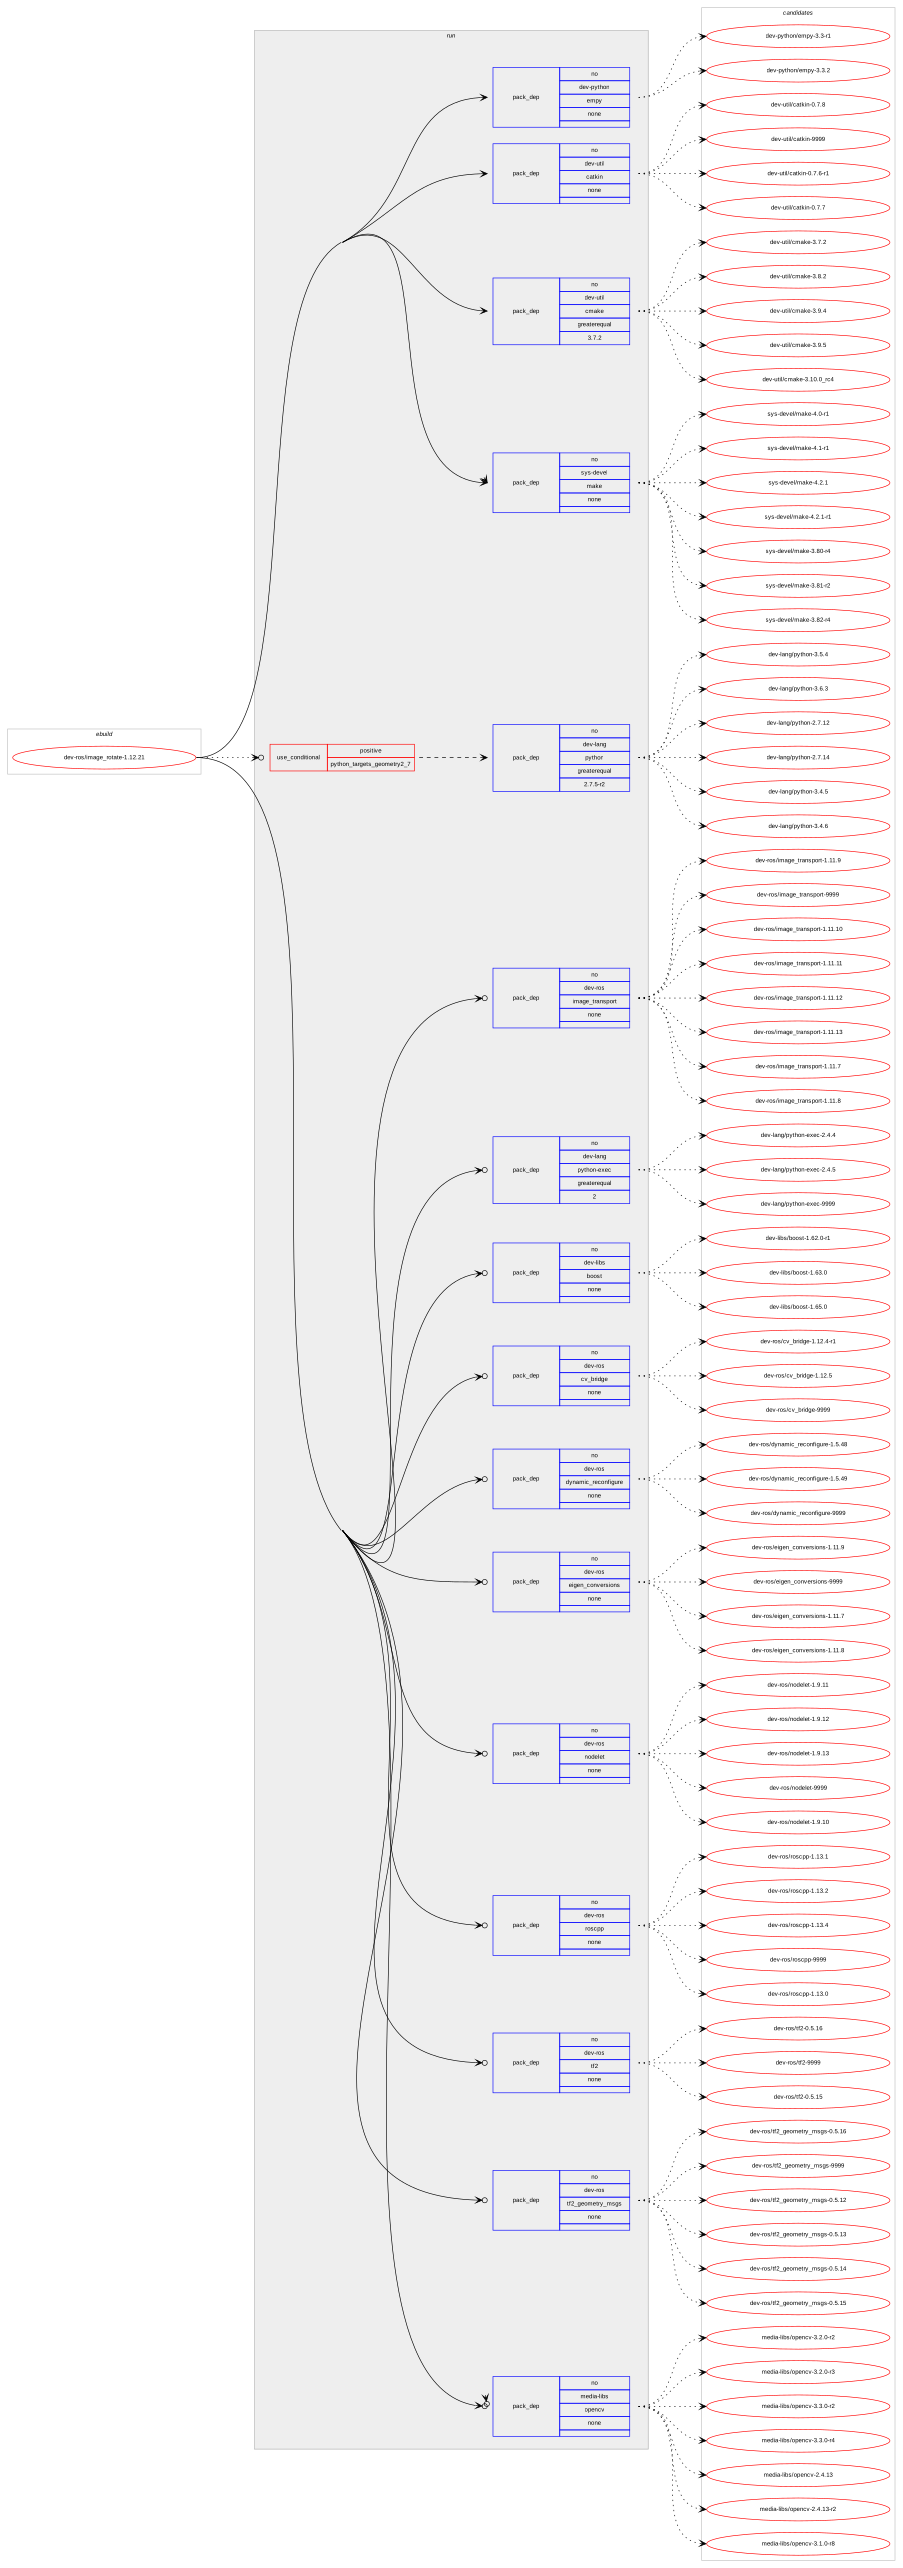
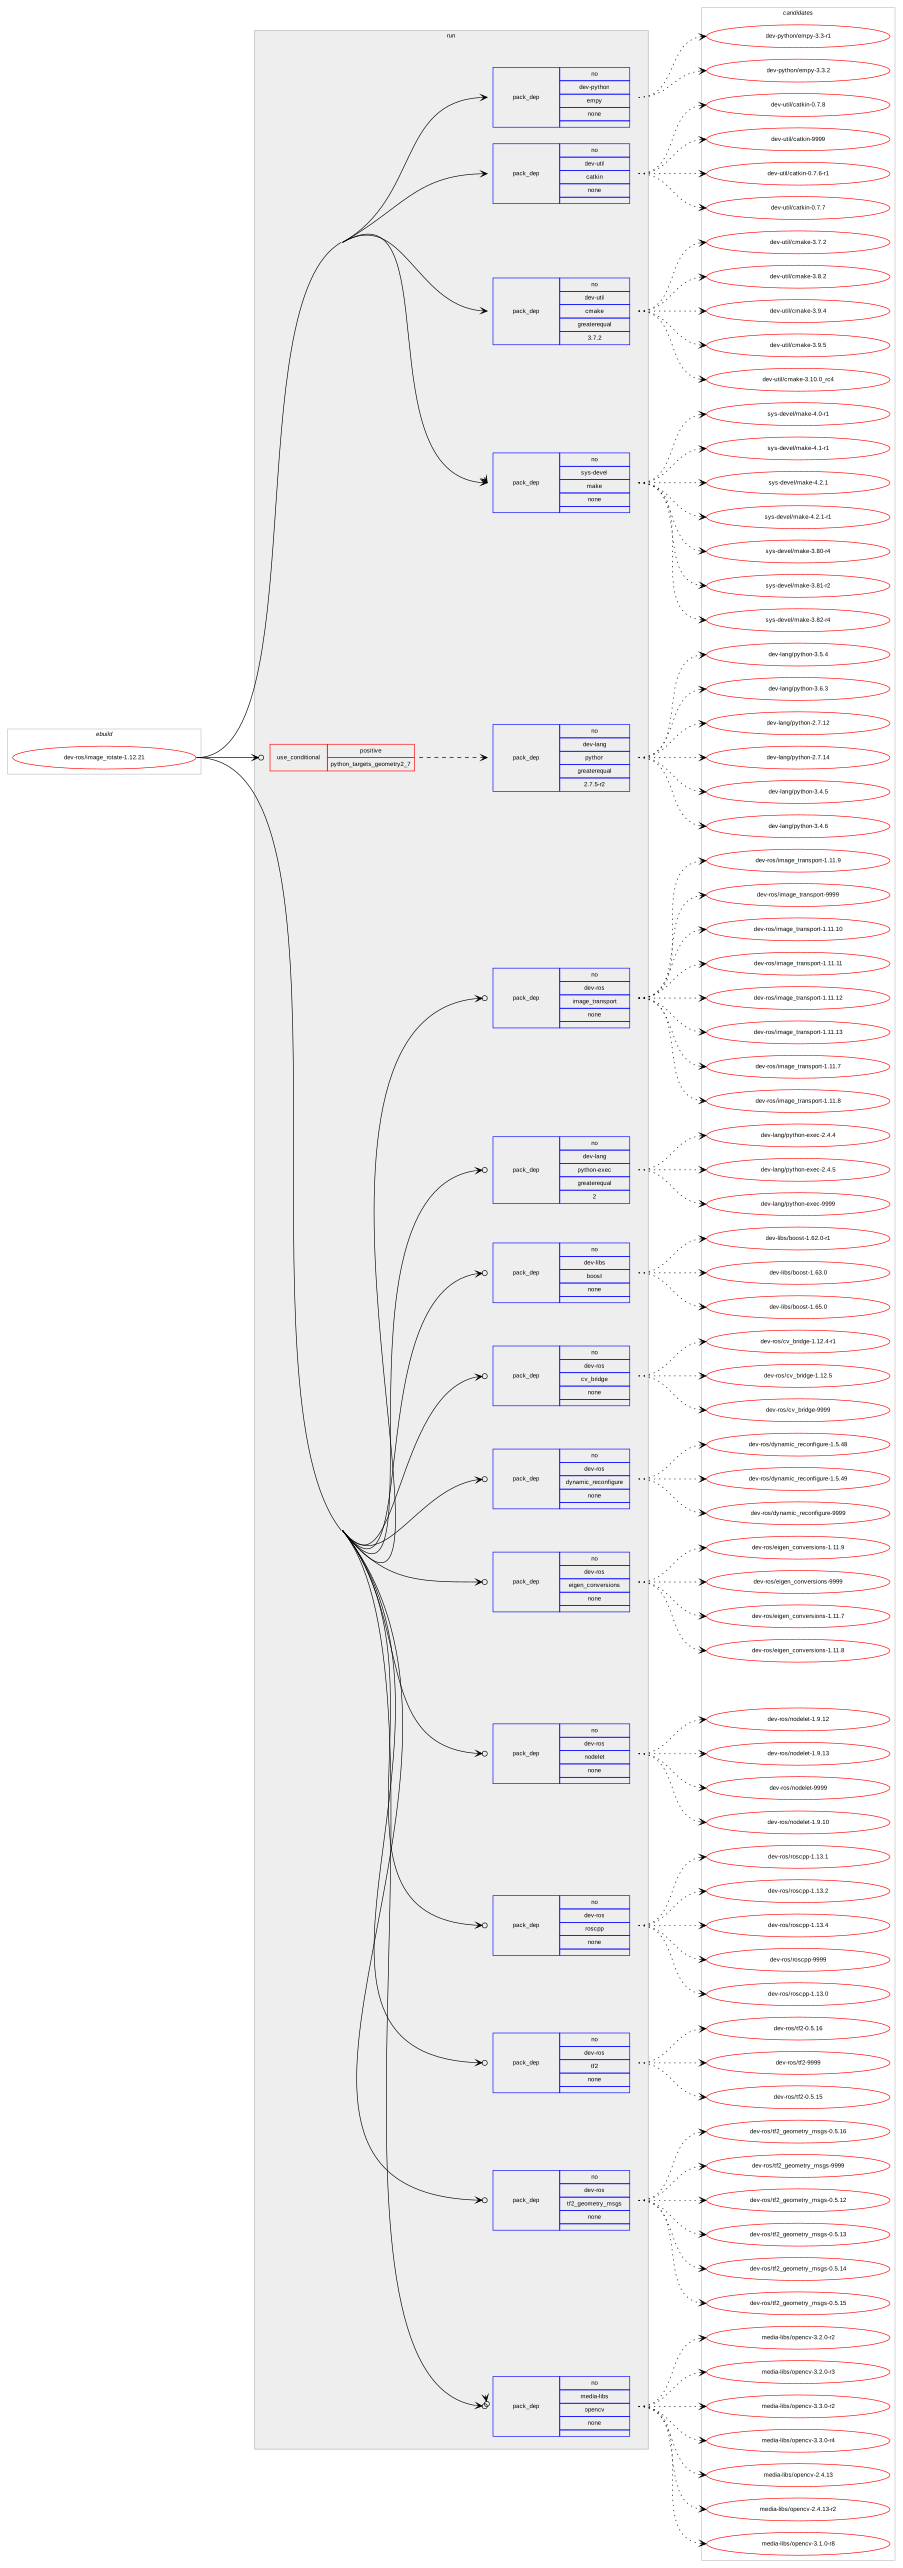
(224, 758) -> (224, 758)
(798, 1685) -> none
